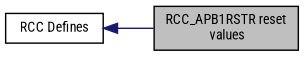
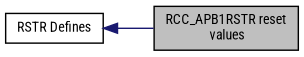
(54, 28) -> (54, 28)
